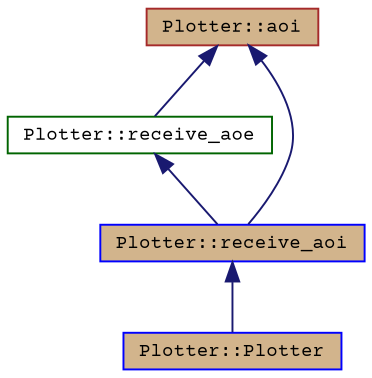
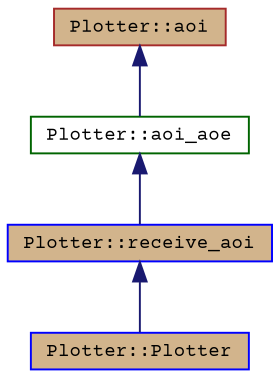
(140, 135) -> (140, 135)
(292, 145) -> none
